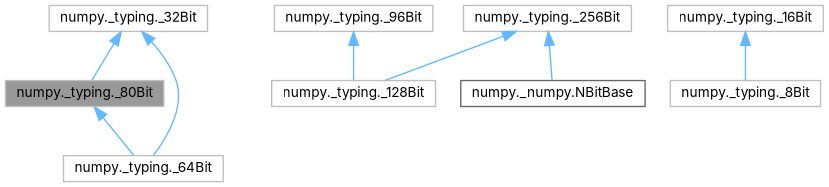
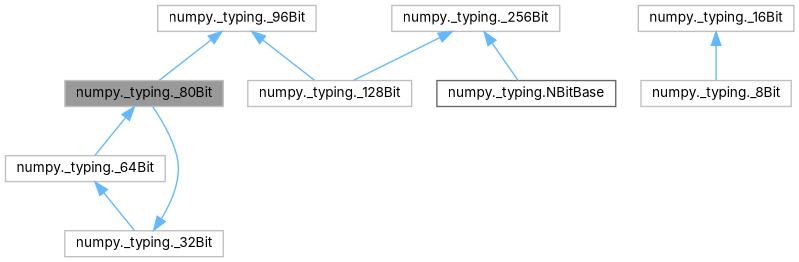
none -> (185, 60)
(553, 94) -> (526, 94)
(178, 98) -> (119, 212)
